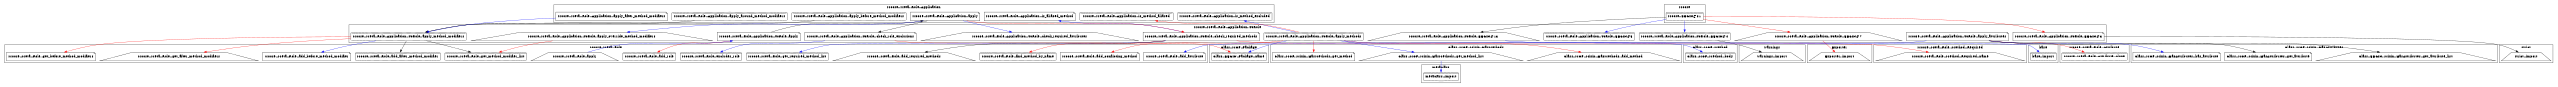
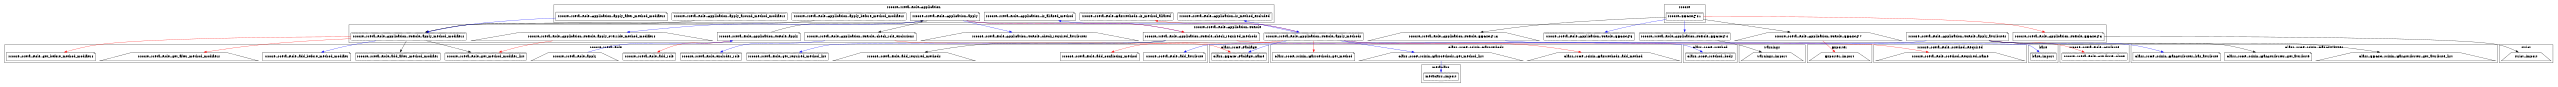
(1126, 16) -> (1126, 16)
none -> (1132, 23)
(1750, 26) -> (1750, 26)
(1018, 57) -> none
